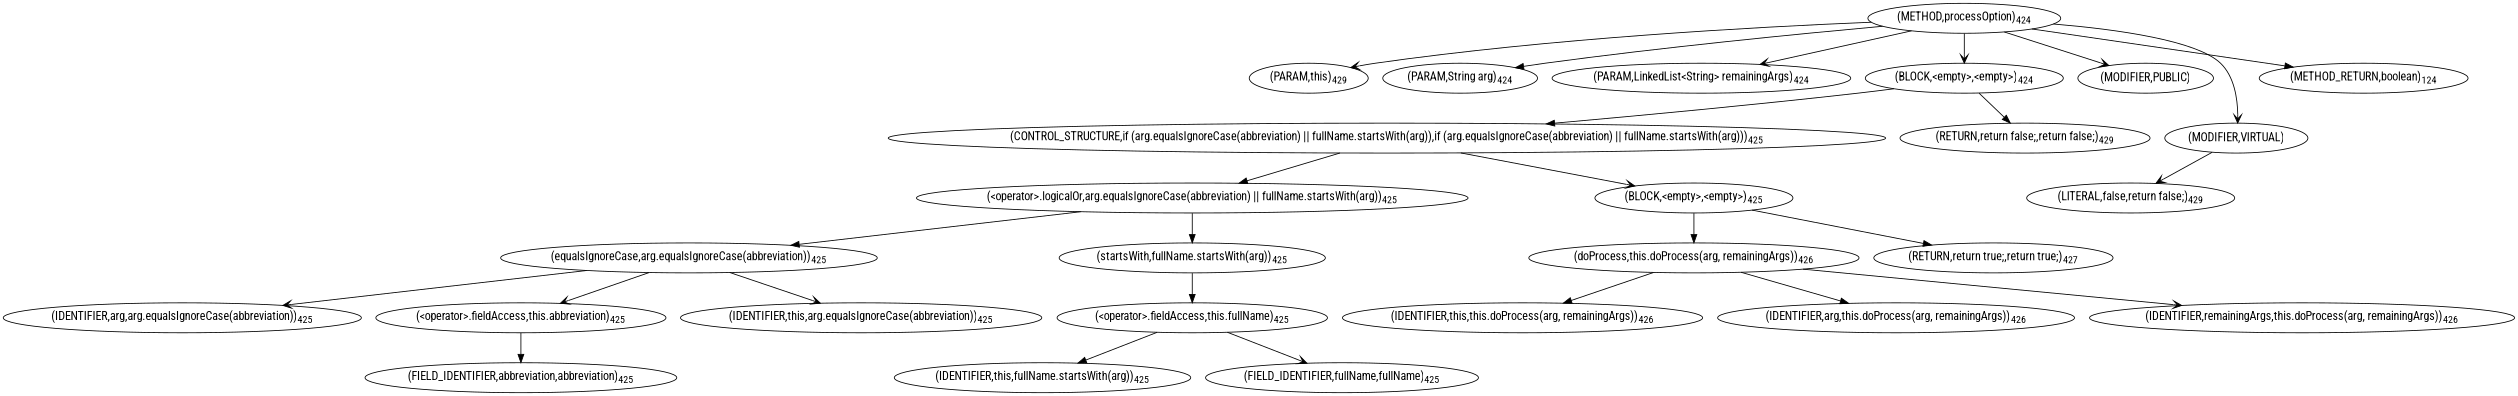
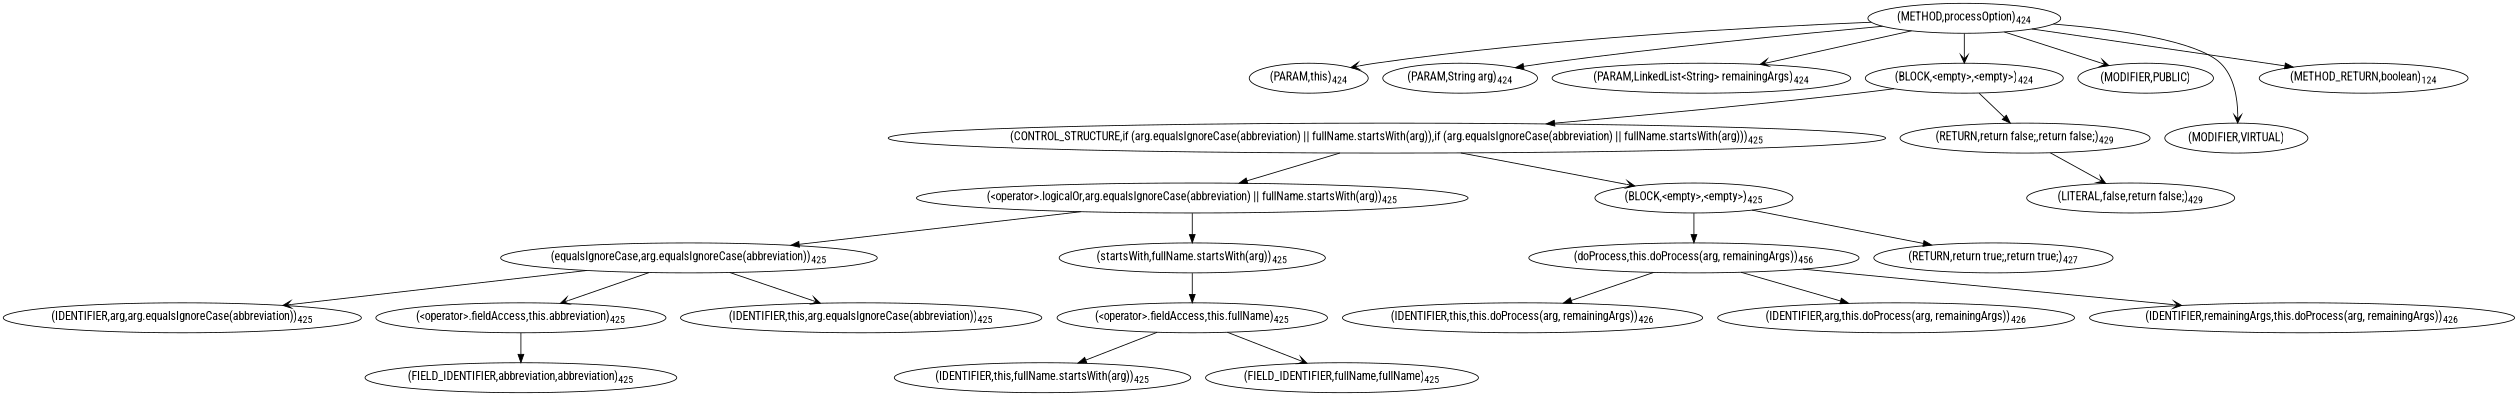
(1340, 77) -> (1340, 77)
(2188, 166) -> (2074, 166)
(1806, 257) -> (1806, 257)
